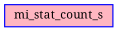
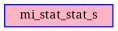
(59, 16) -> (59, 16)
